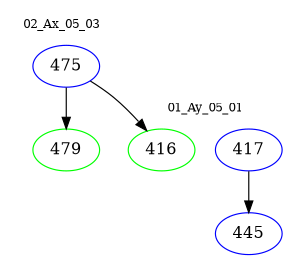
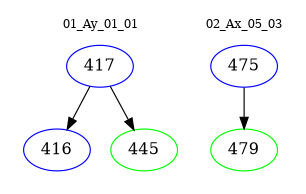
(126, 109) -> (81, 103)
(205, 109) -> (101, 25)
(162, 150) -> (57, 150)
(249, 234) -> (144, 150)
